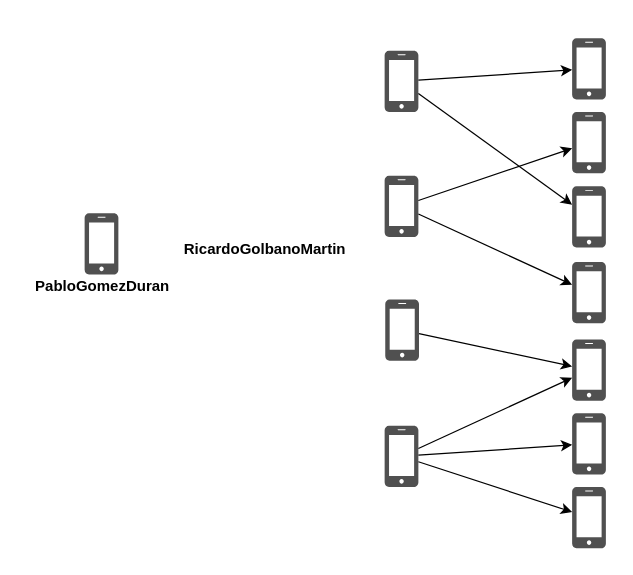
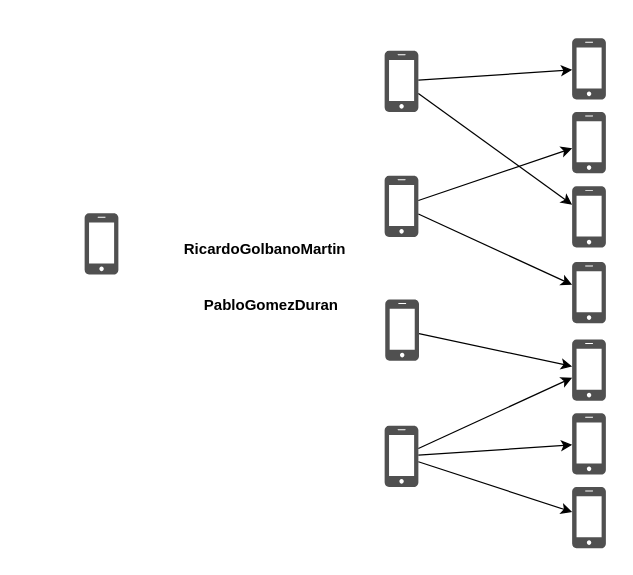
(101, 287) -> (270, 306)
